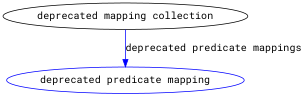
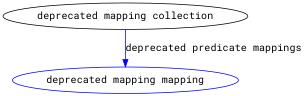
(125, 80) -> (125, 80)
